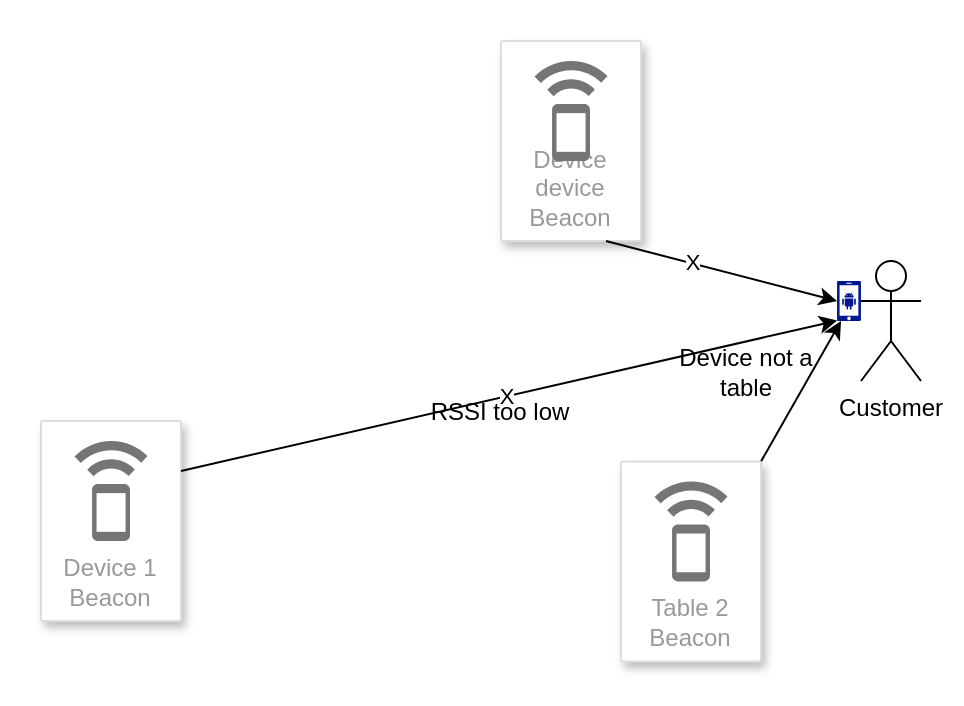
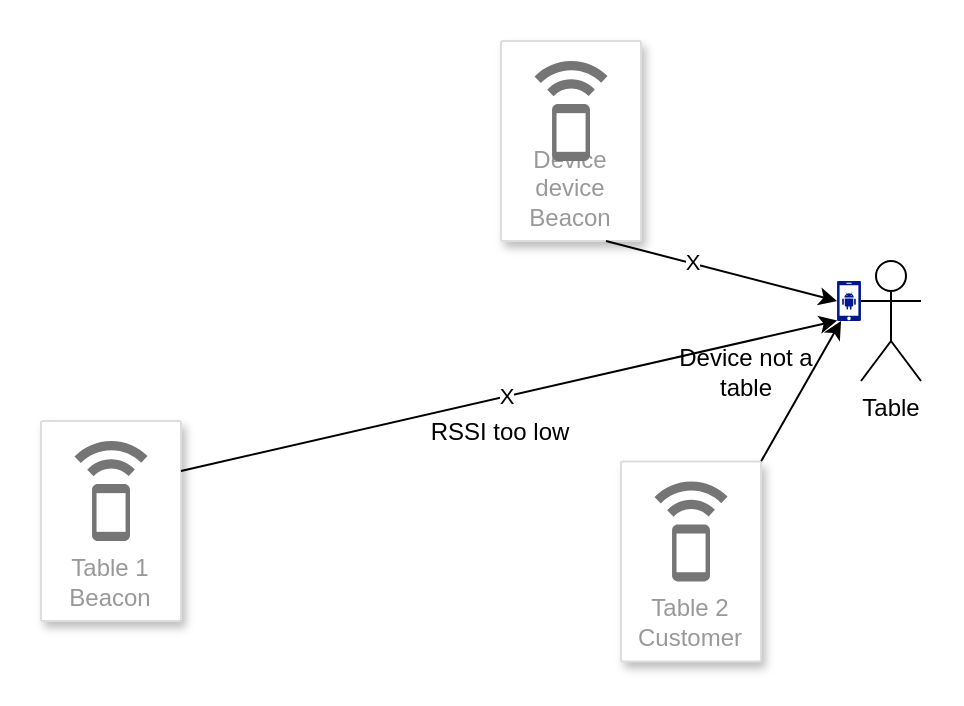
(892, 409) -> (892, 409)
(501, 412) -> (501, 432)
(111, 582) -> (111, 582)
(691, 622) -> (691, 622)
